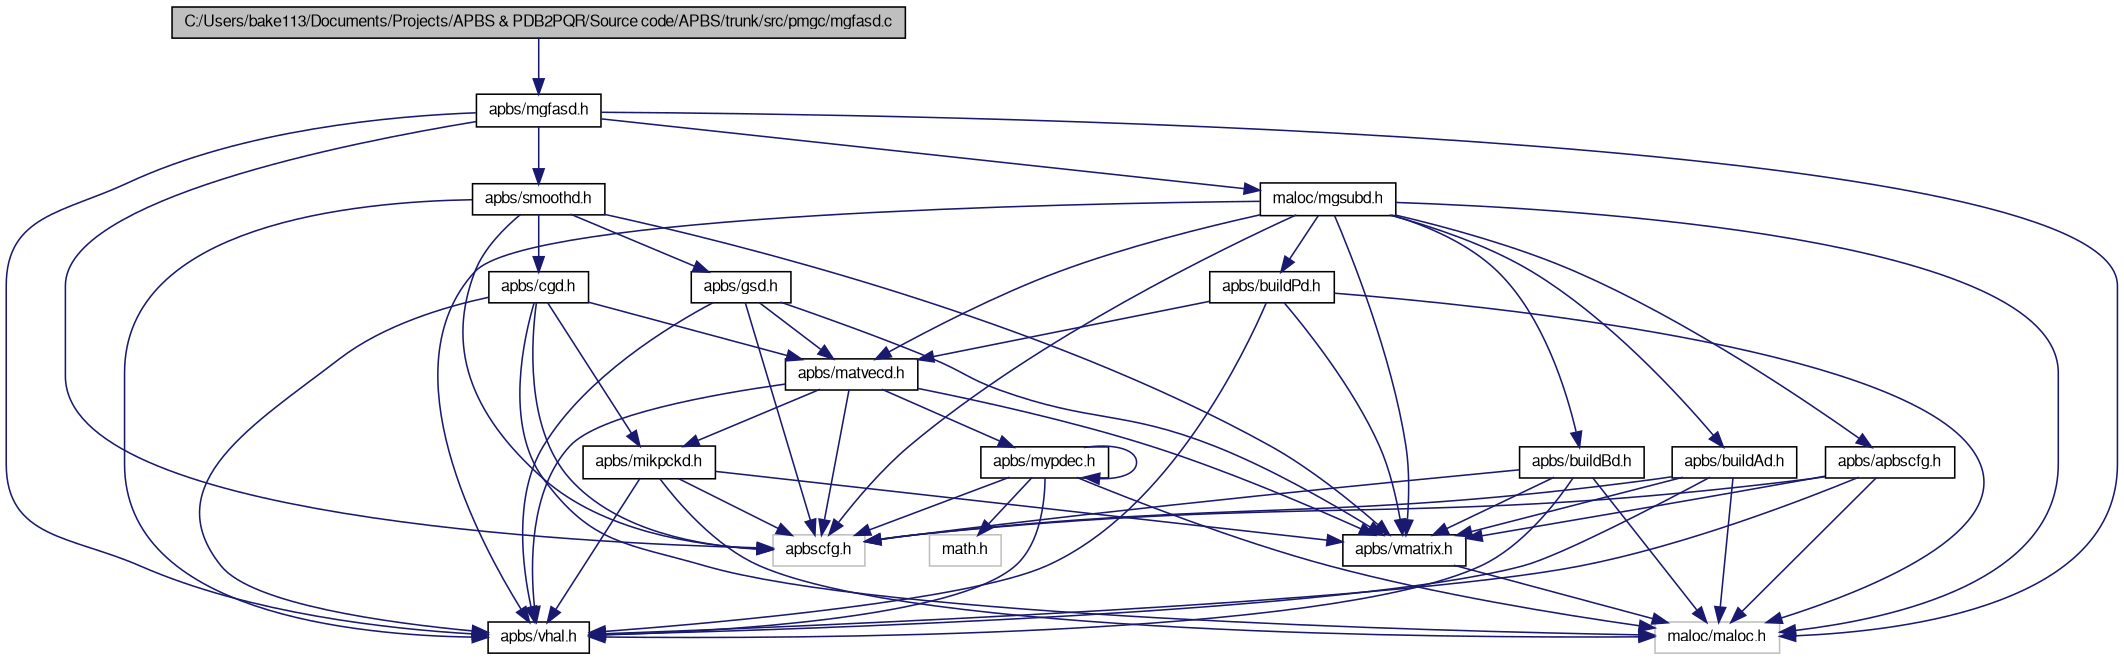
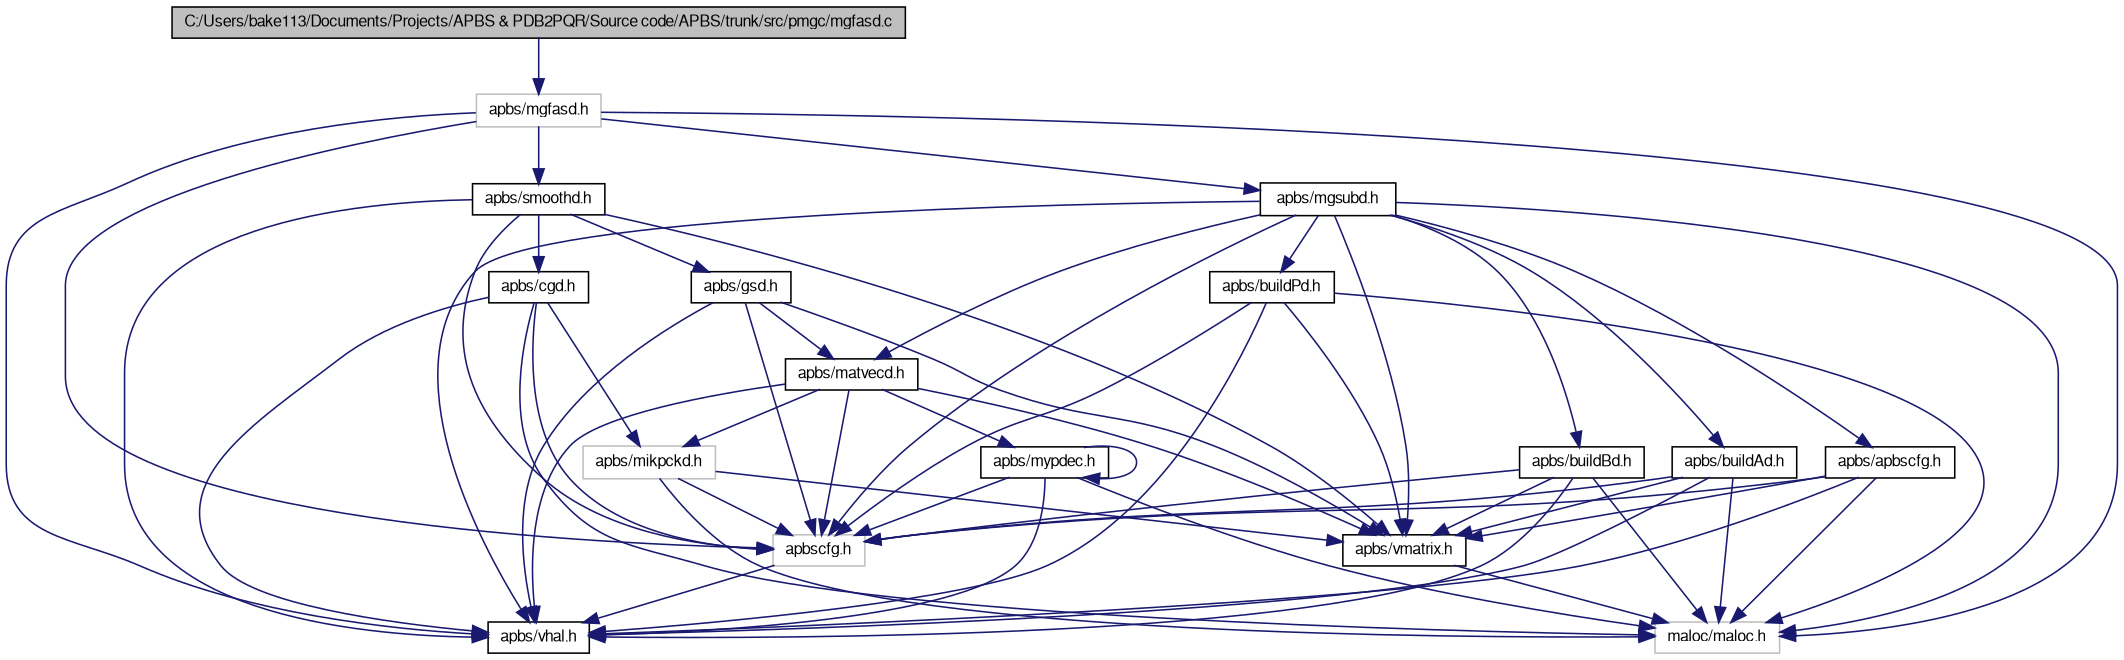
(539, 111) -> (539, 111)
(1328, 199) -> (1328, 199)
(688, 329) -> none
(1051, 333) -> (1081, 400)
(649, 462) -> (649, 462)
(594, 550) -> (687, 592)
(965, 550) -> none
